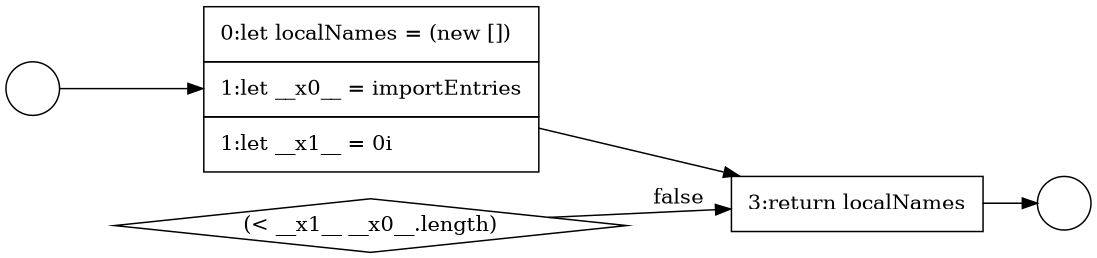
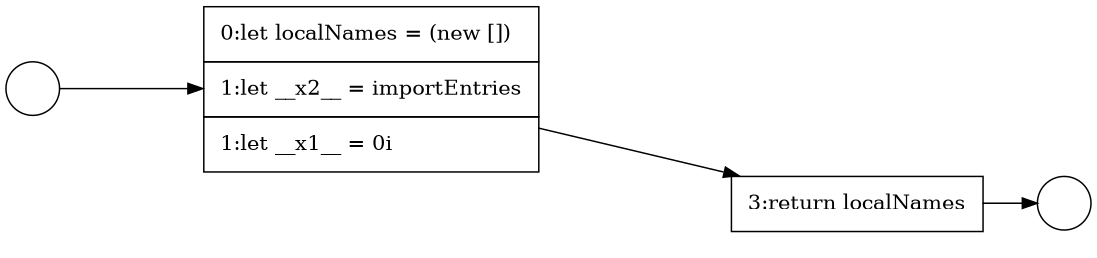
(371, 89) -> (371, 89)
(371, 226) -> none
